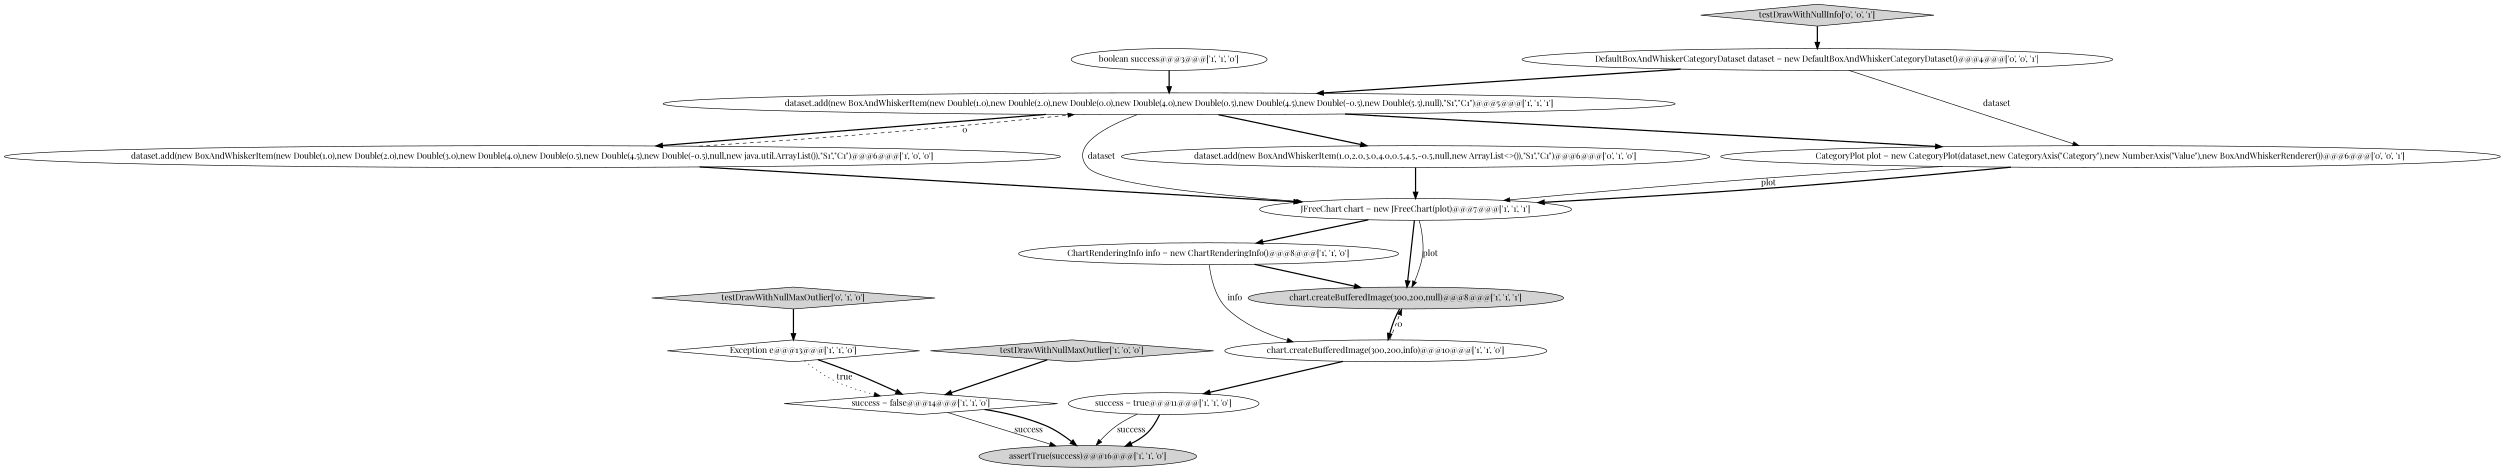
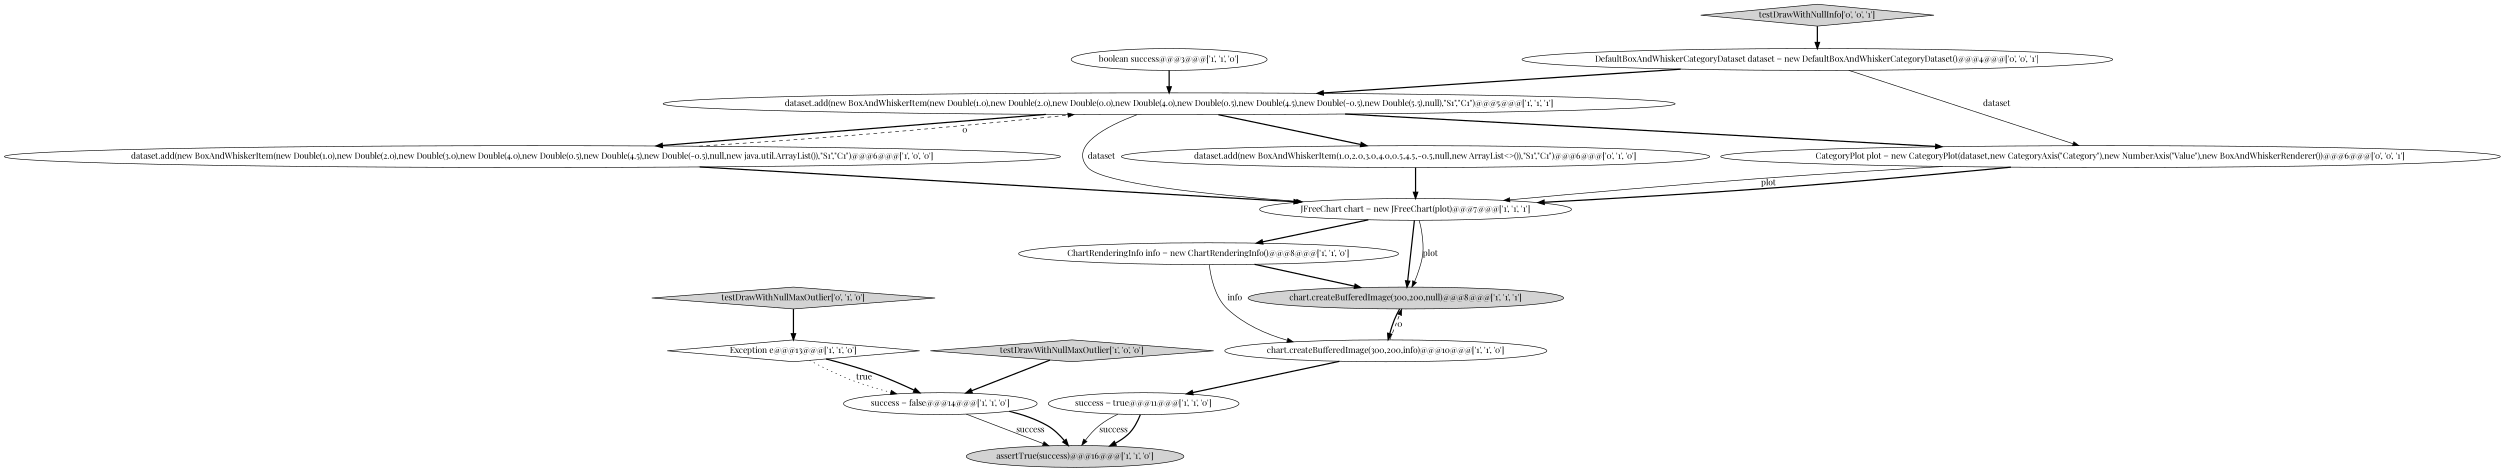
(921, 404) -> (940, 404)
